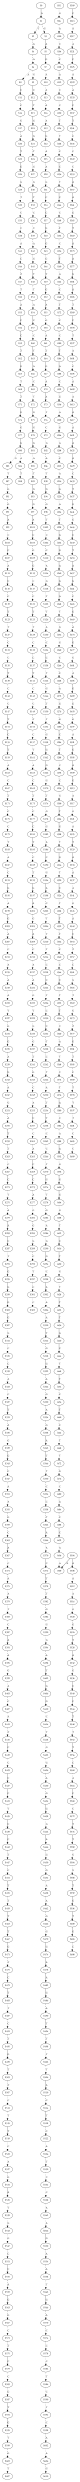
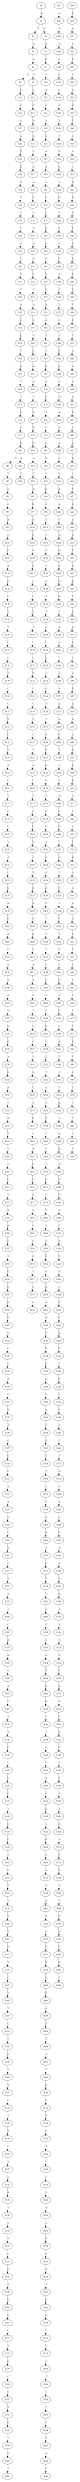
(66, 1563) -> (59, 1578)
